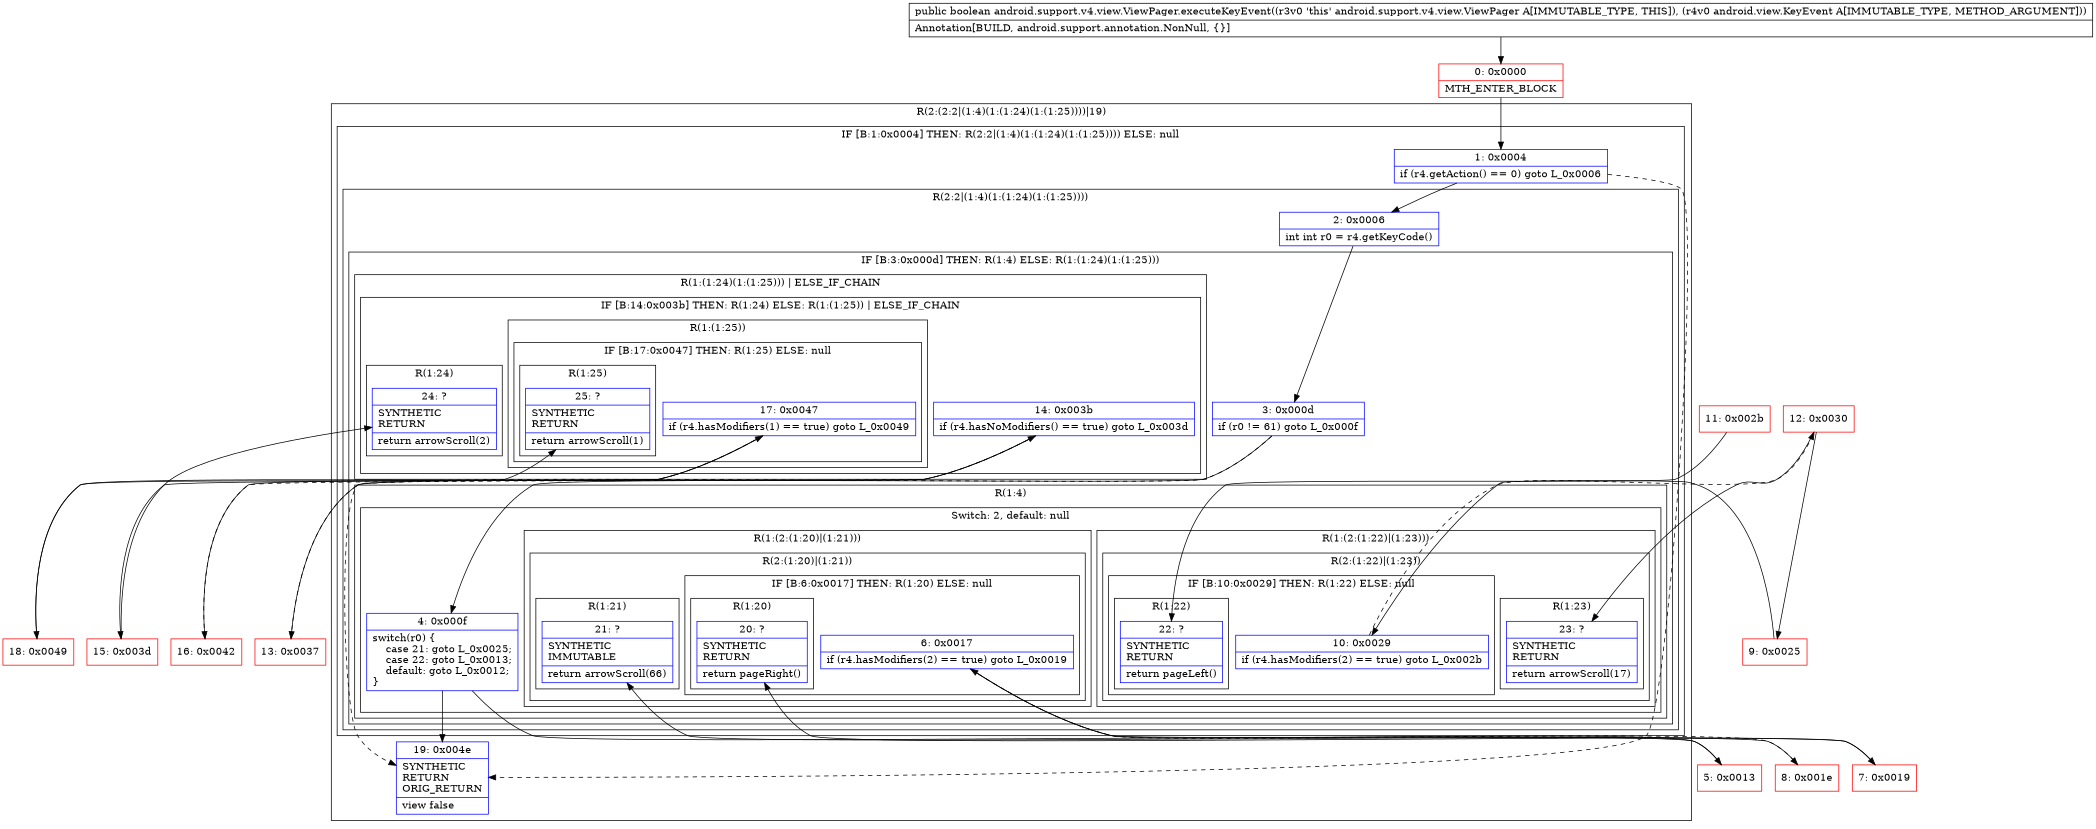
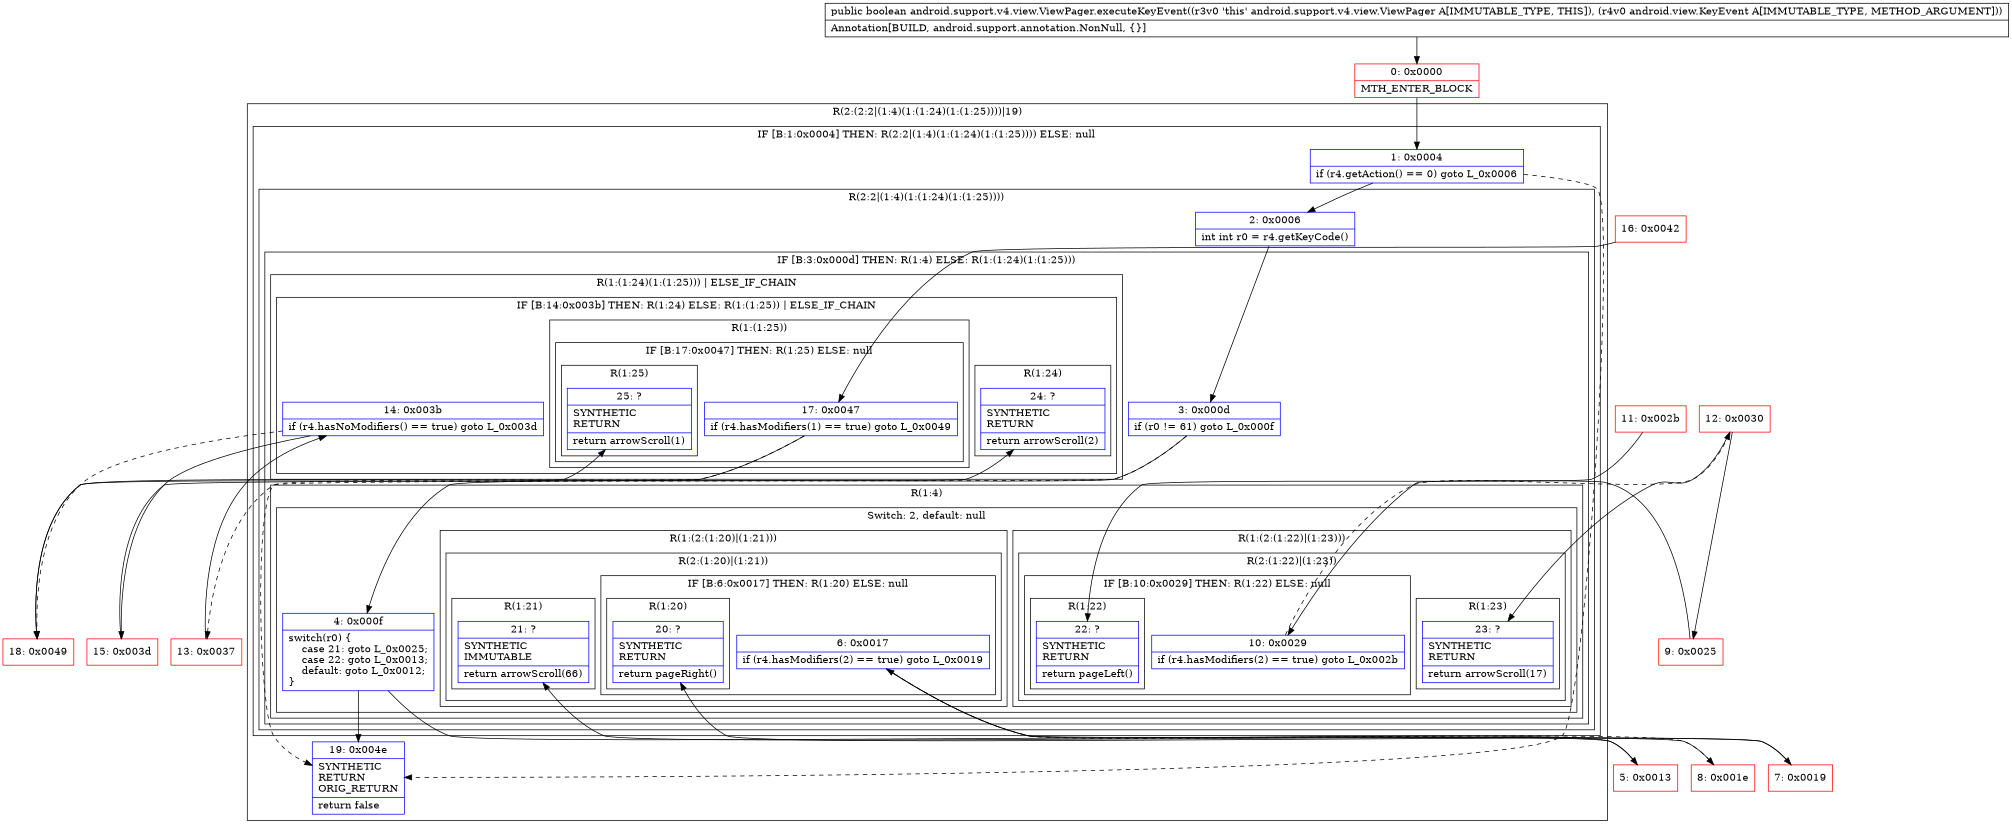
(567, 481) -> (103, 471)
(428, 805) -> (349, 805)
